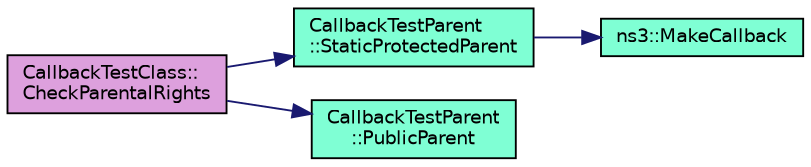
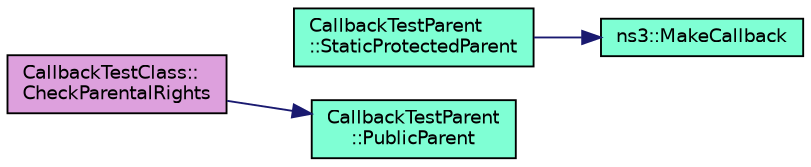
(251, 63) -> none
